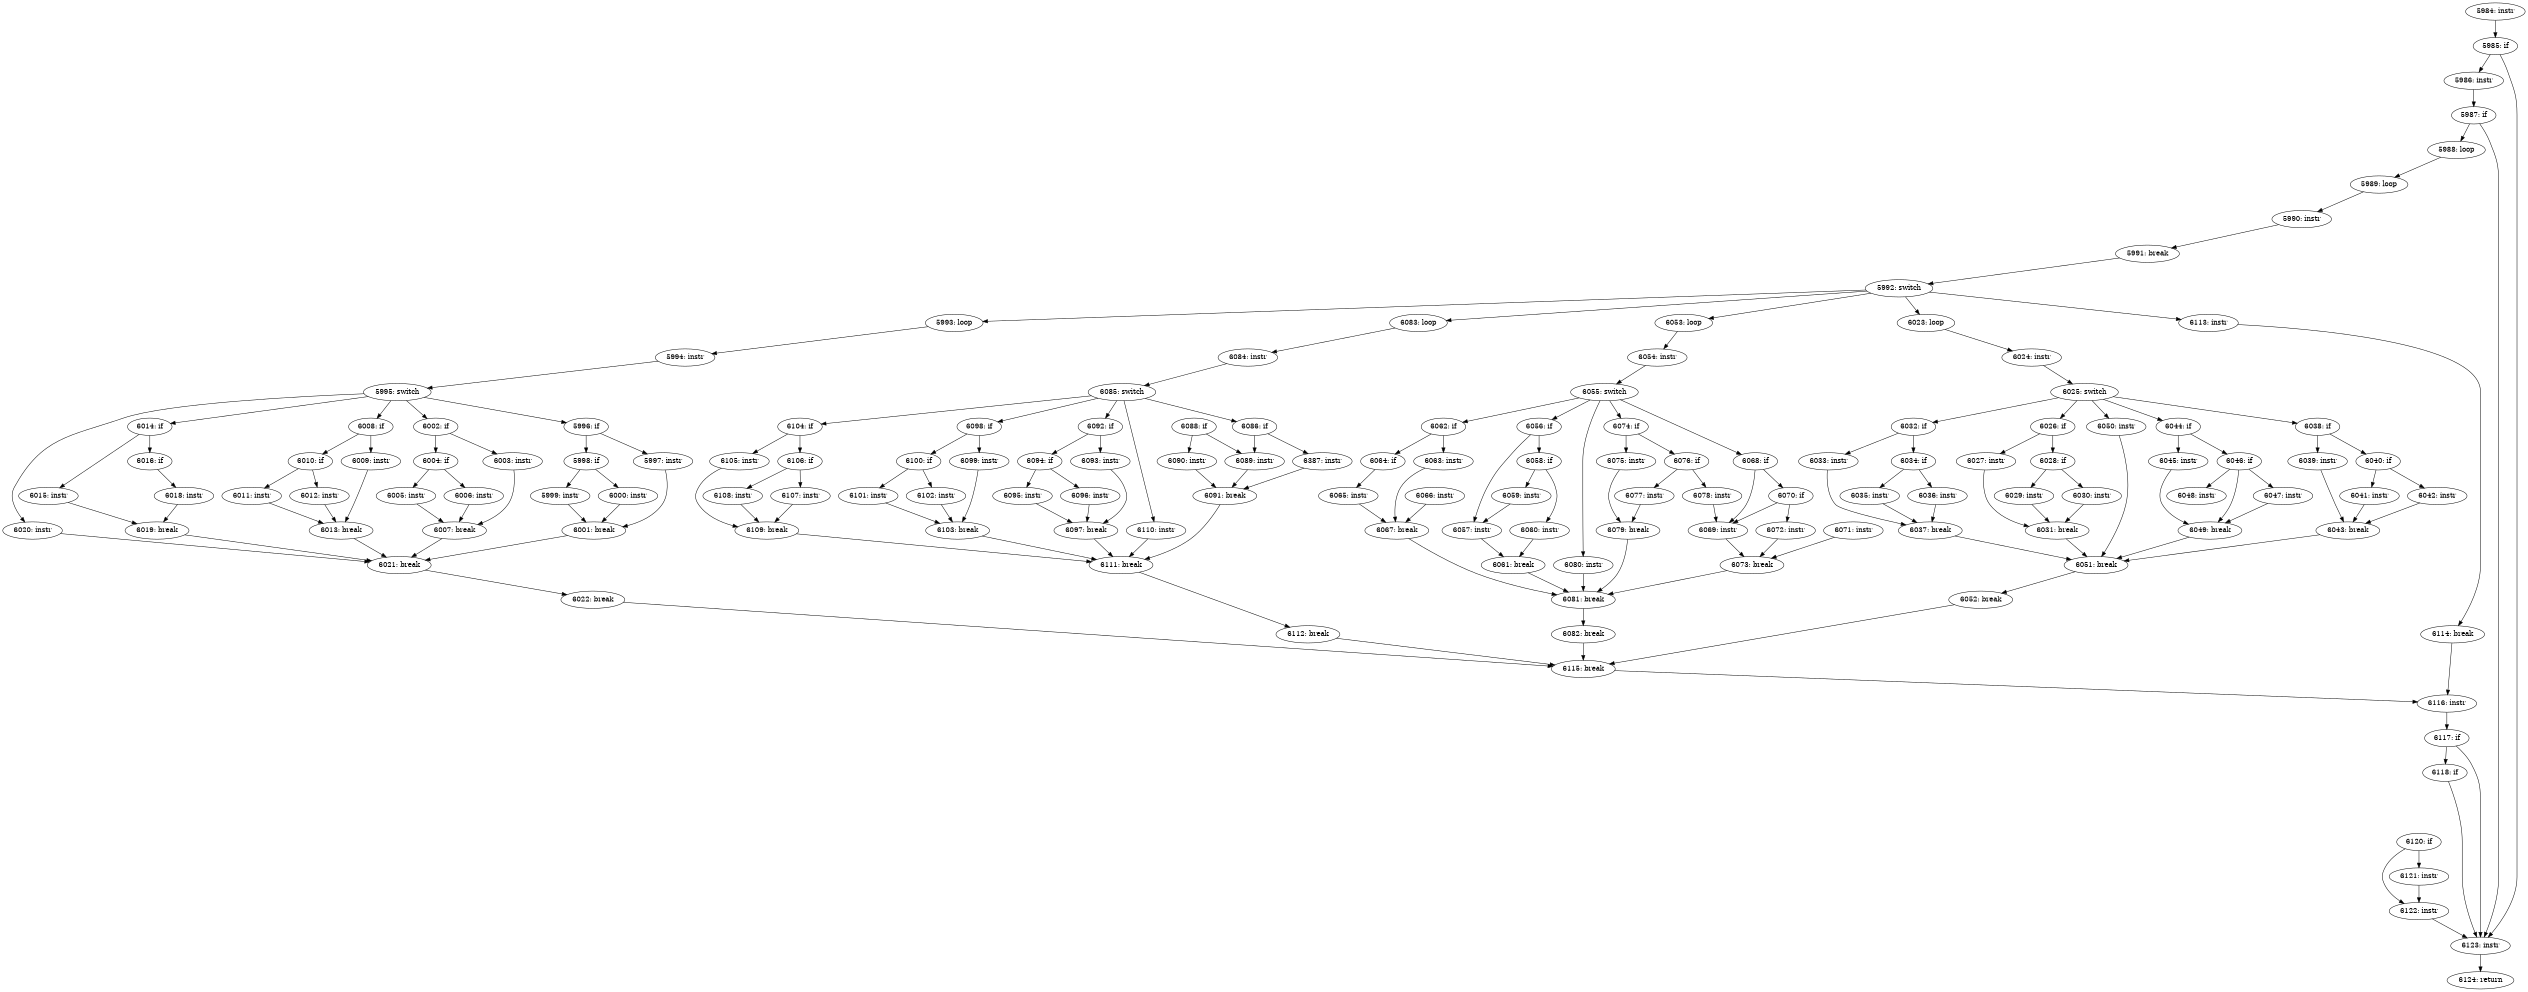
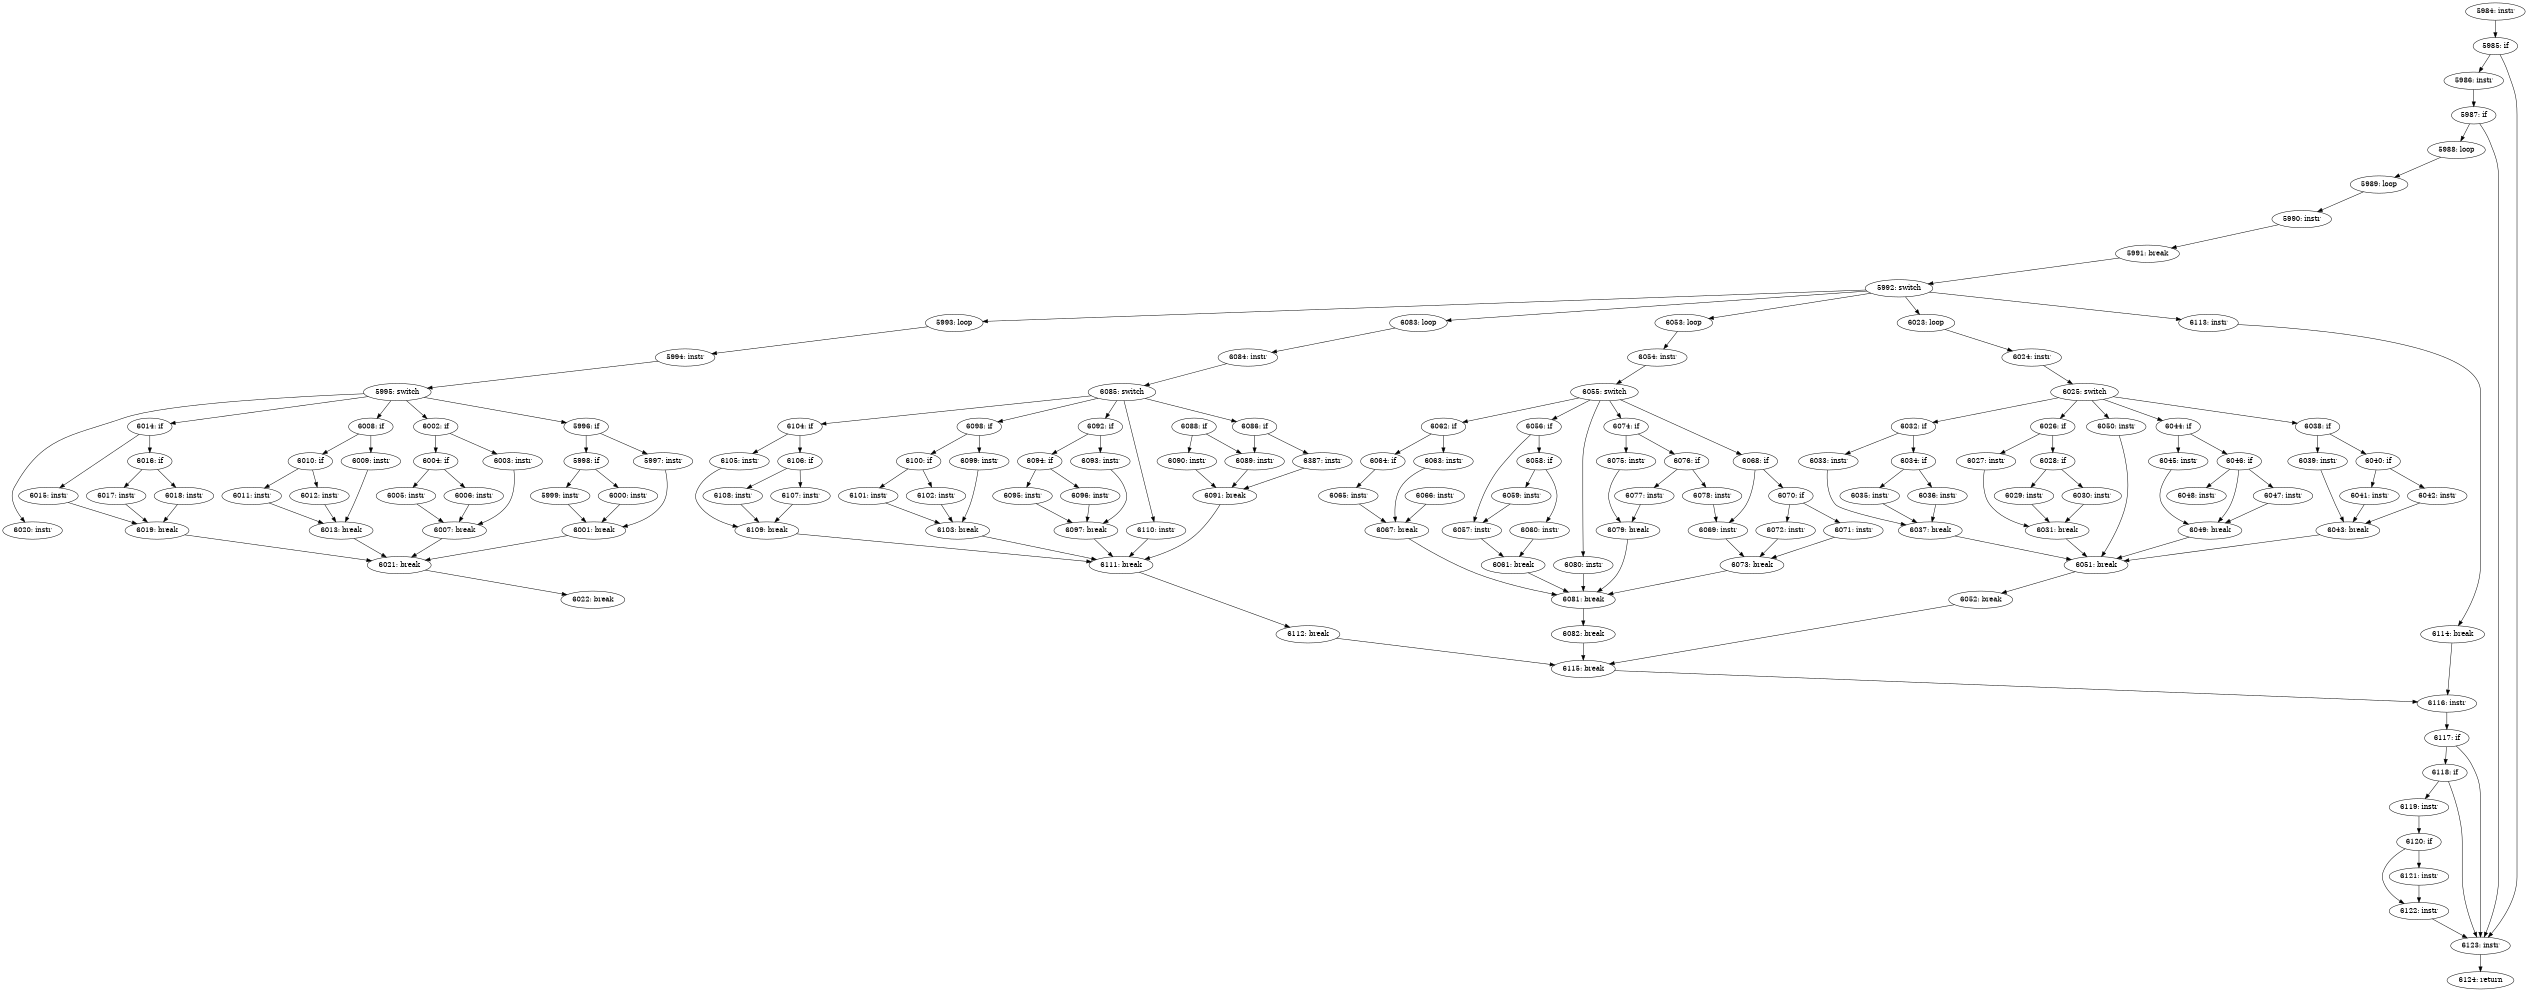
none -> (116, 496)
(1757, 512) -> (1819, 512)
(213, 548) -> none
(1086, 634) -> none
none -> (2419, 807)
